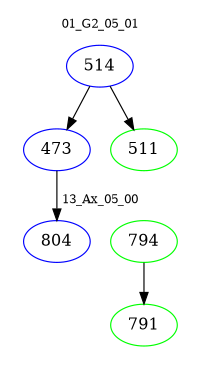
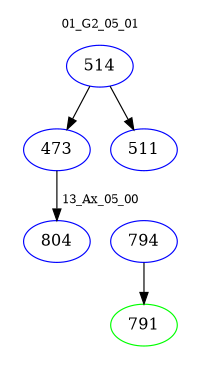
(144, 150) -> (144, 150)
(144, 242) -> (144, 242)
